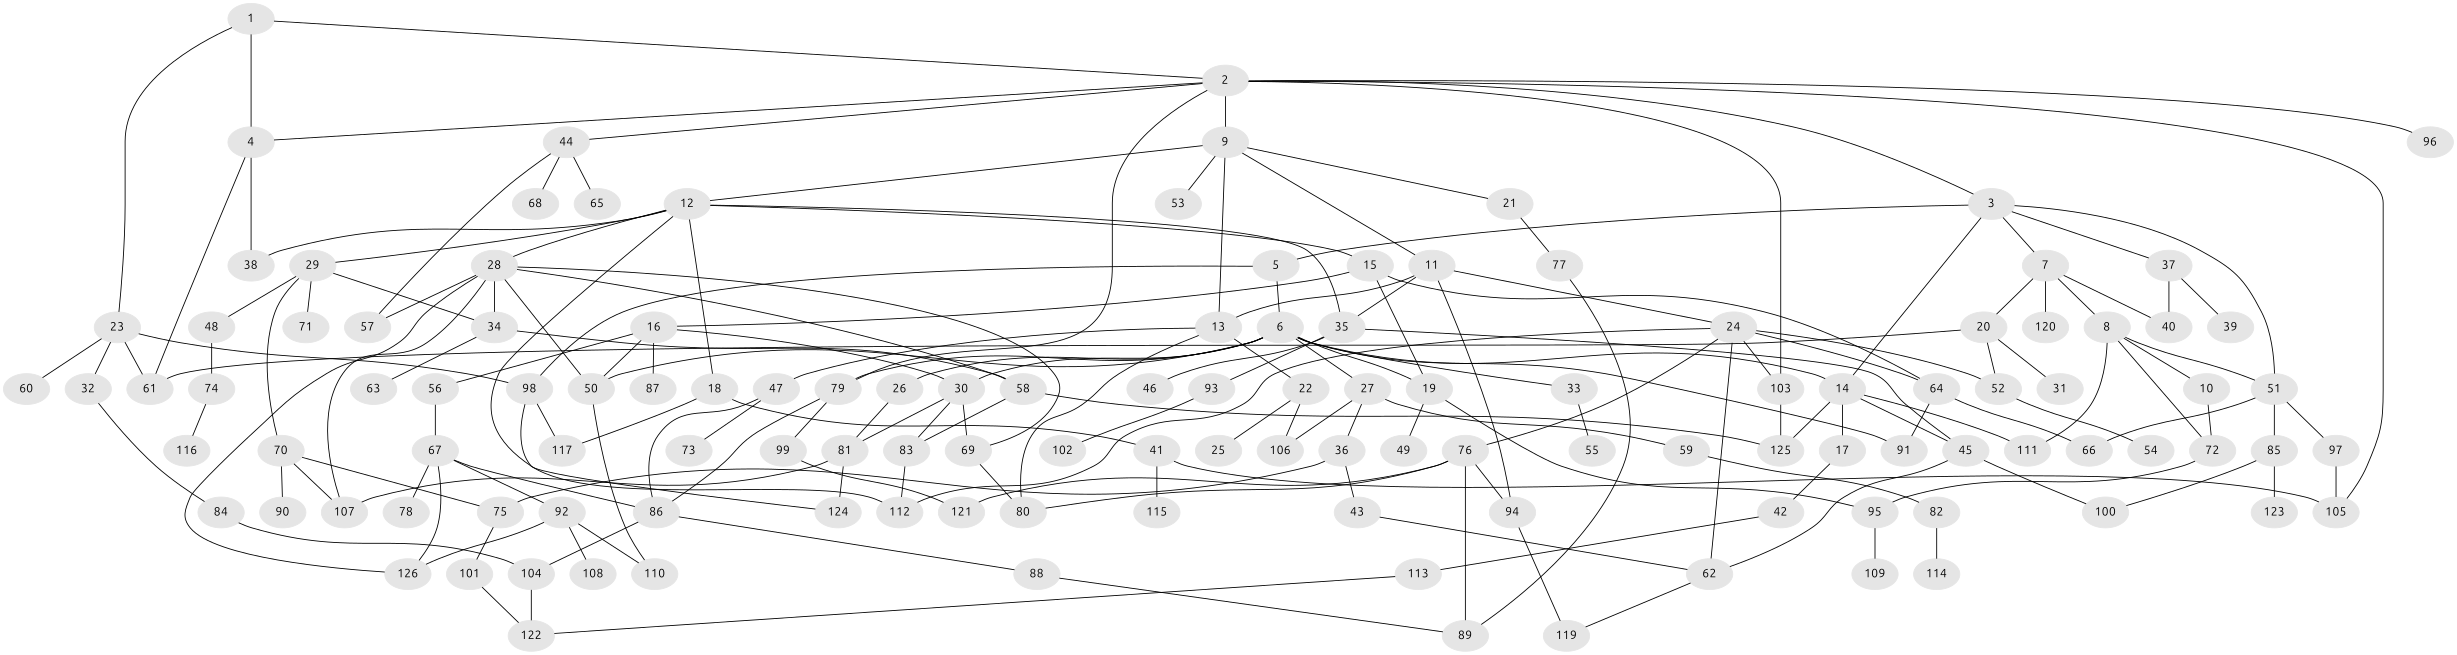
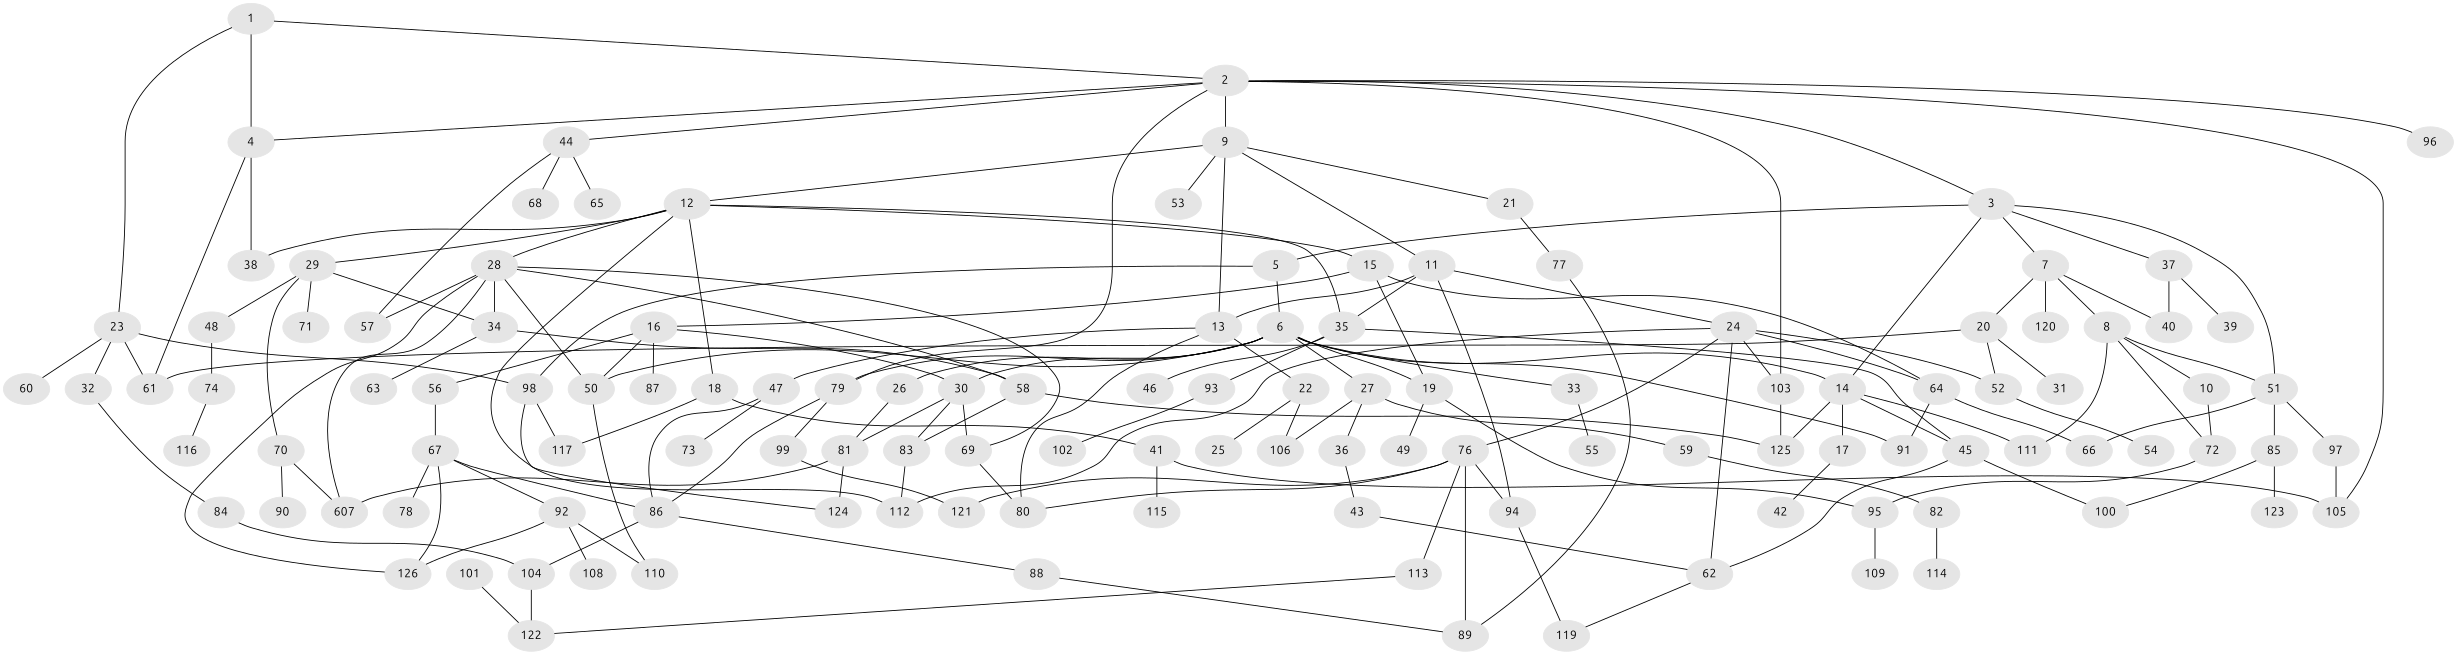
(344, 512) -> (344, 512)
(500, 512) -> none
(1600, 543) -> (1442, 512)
